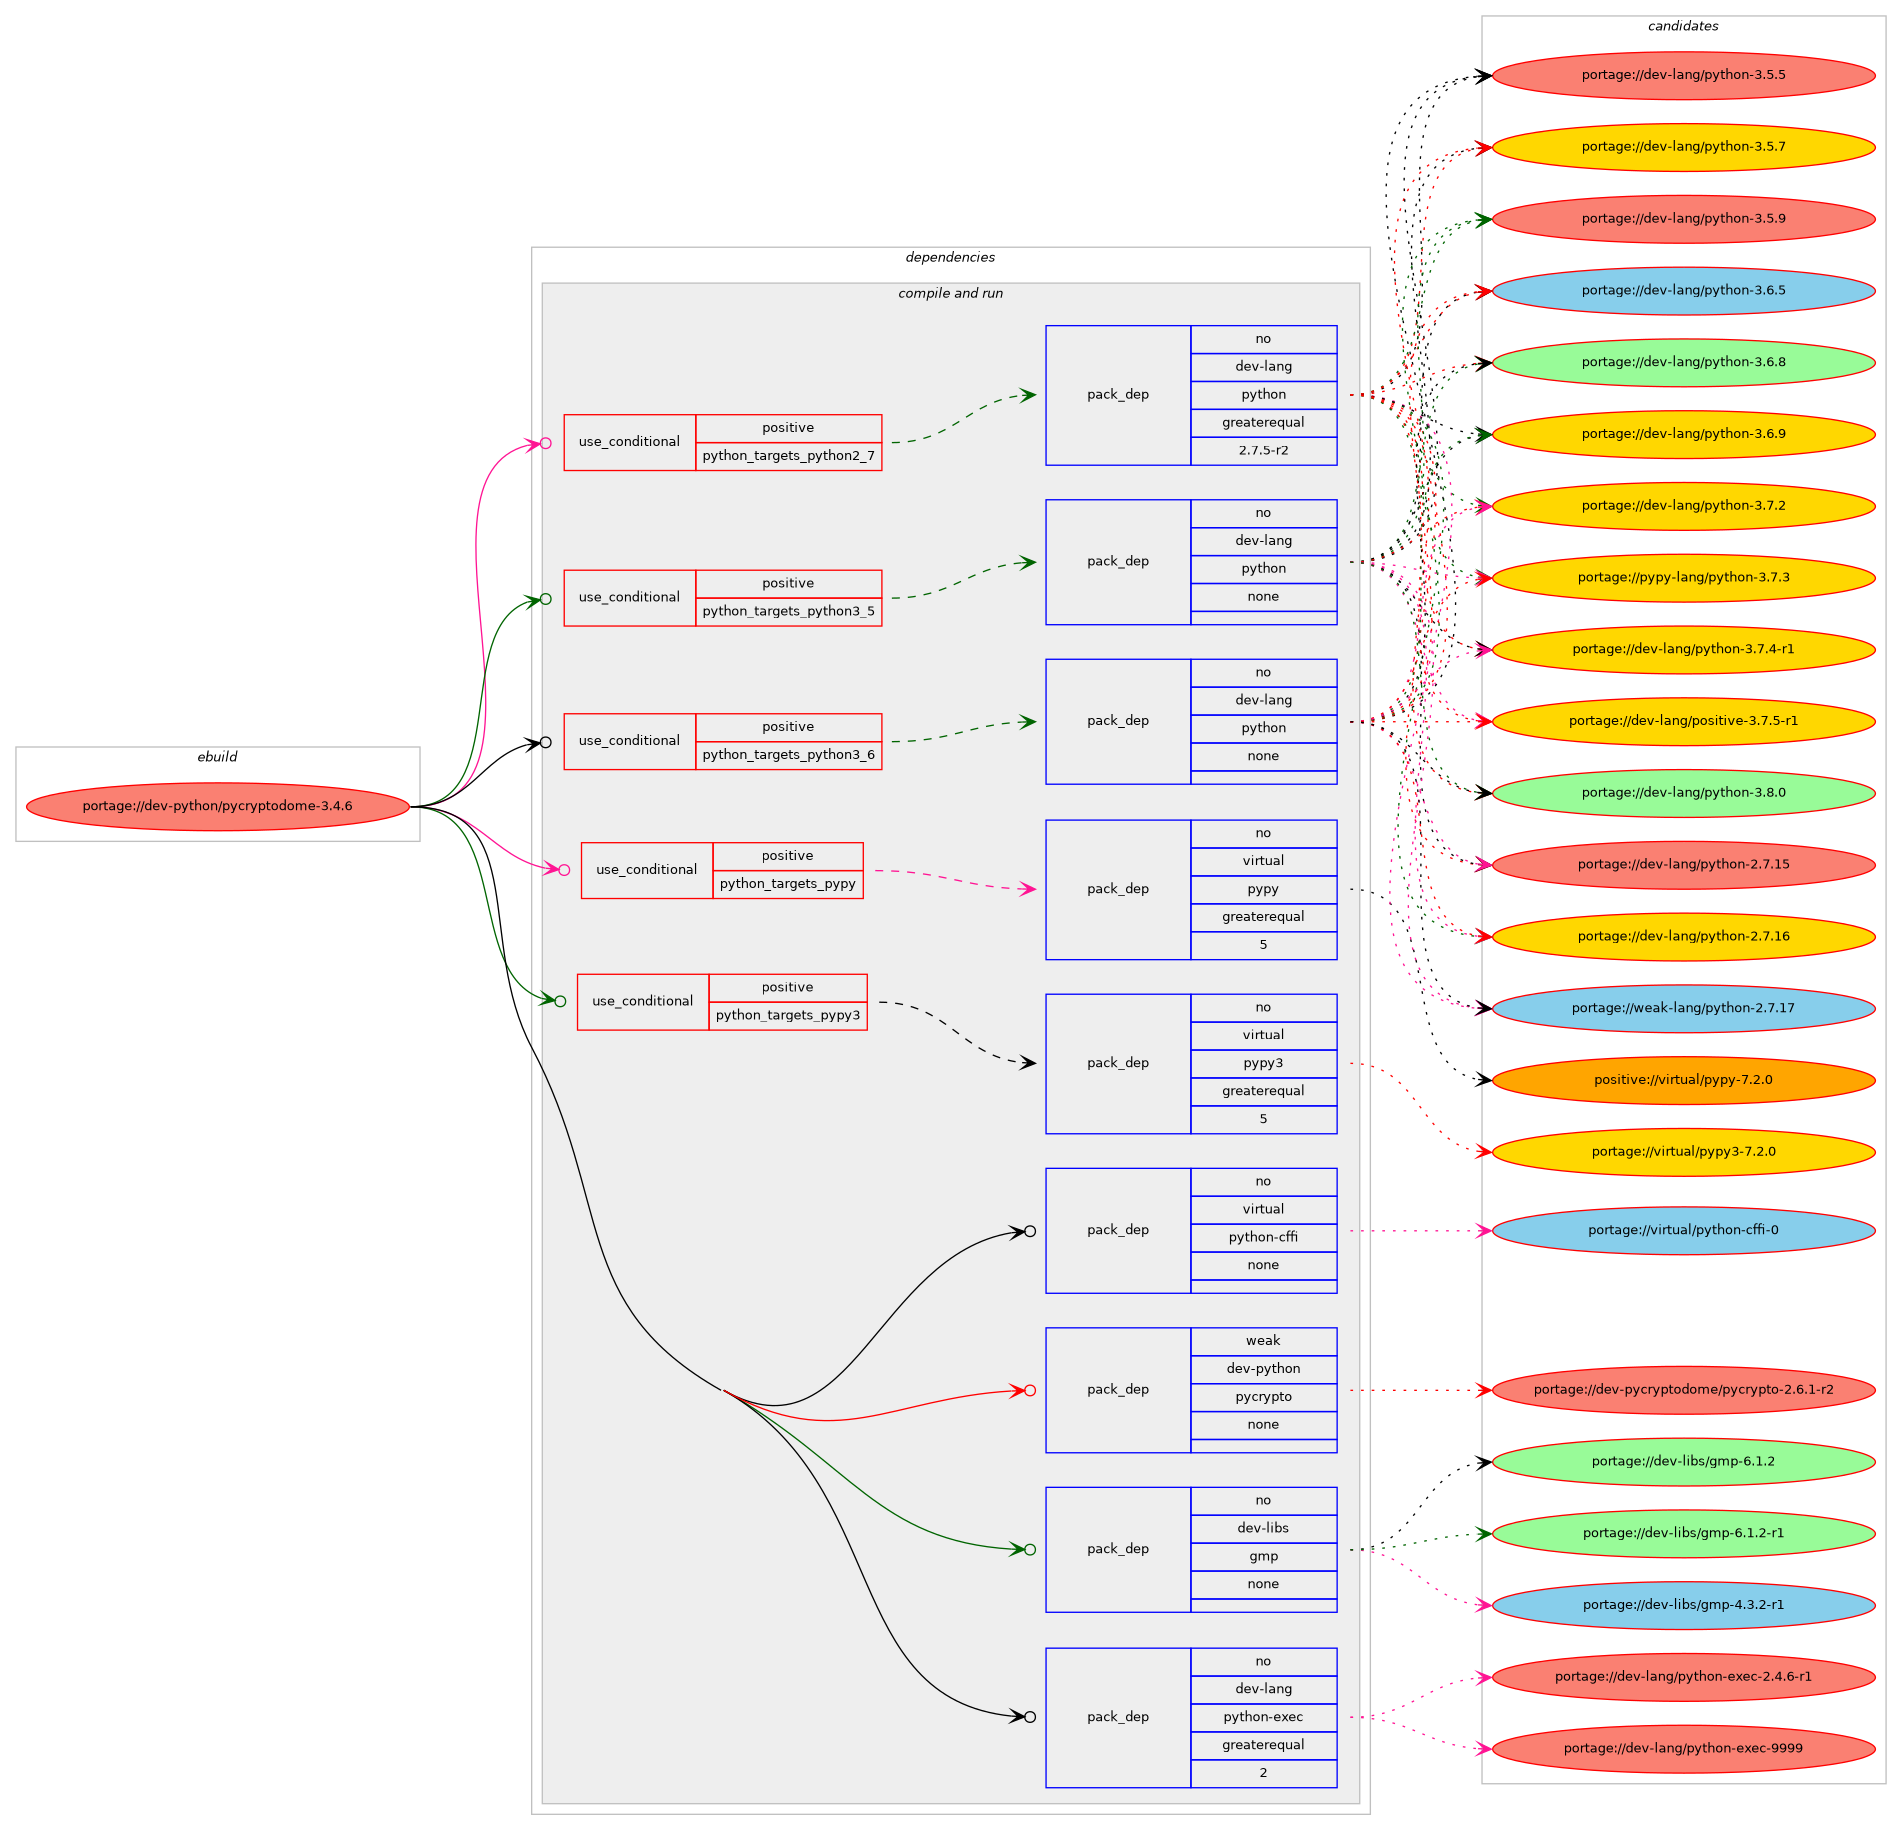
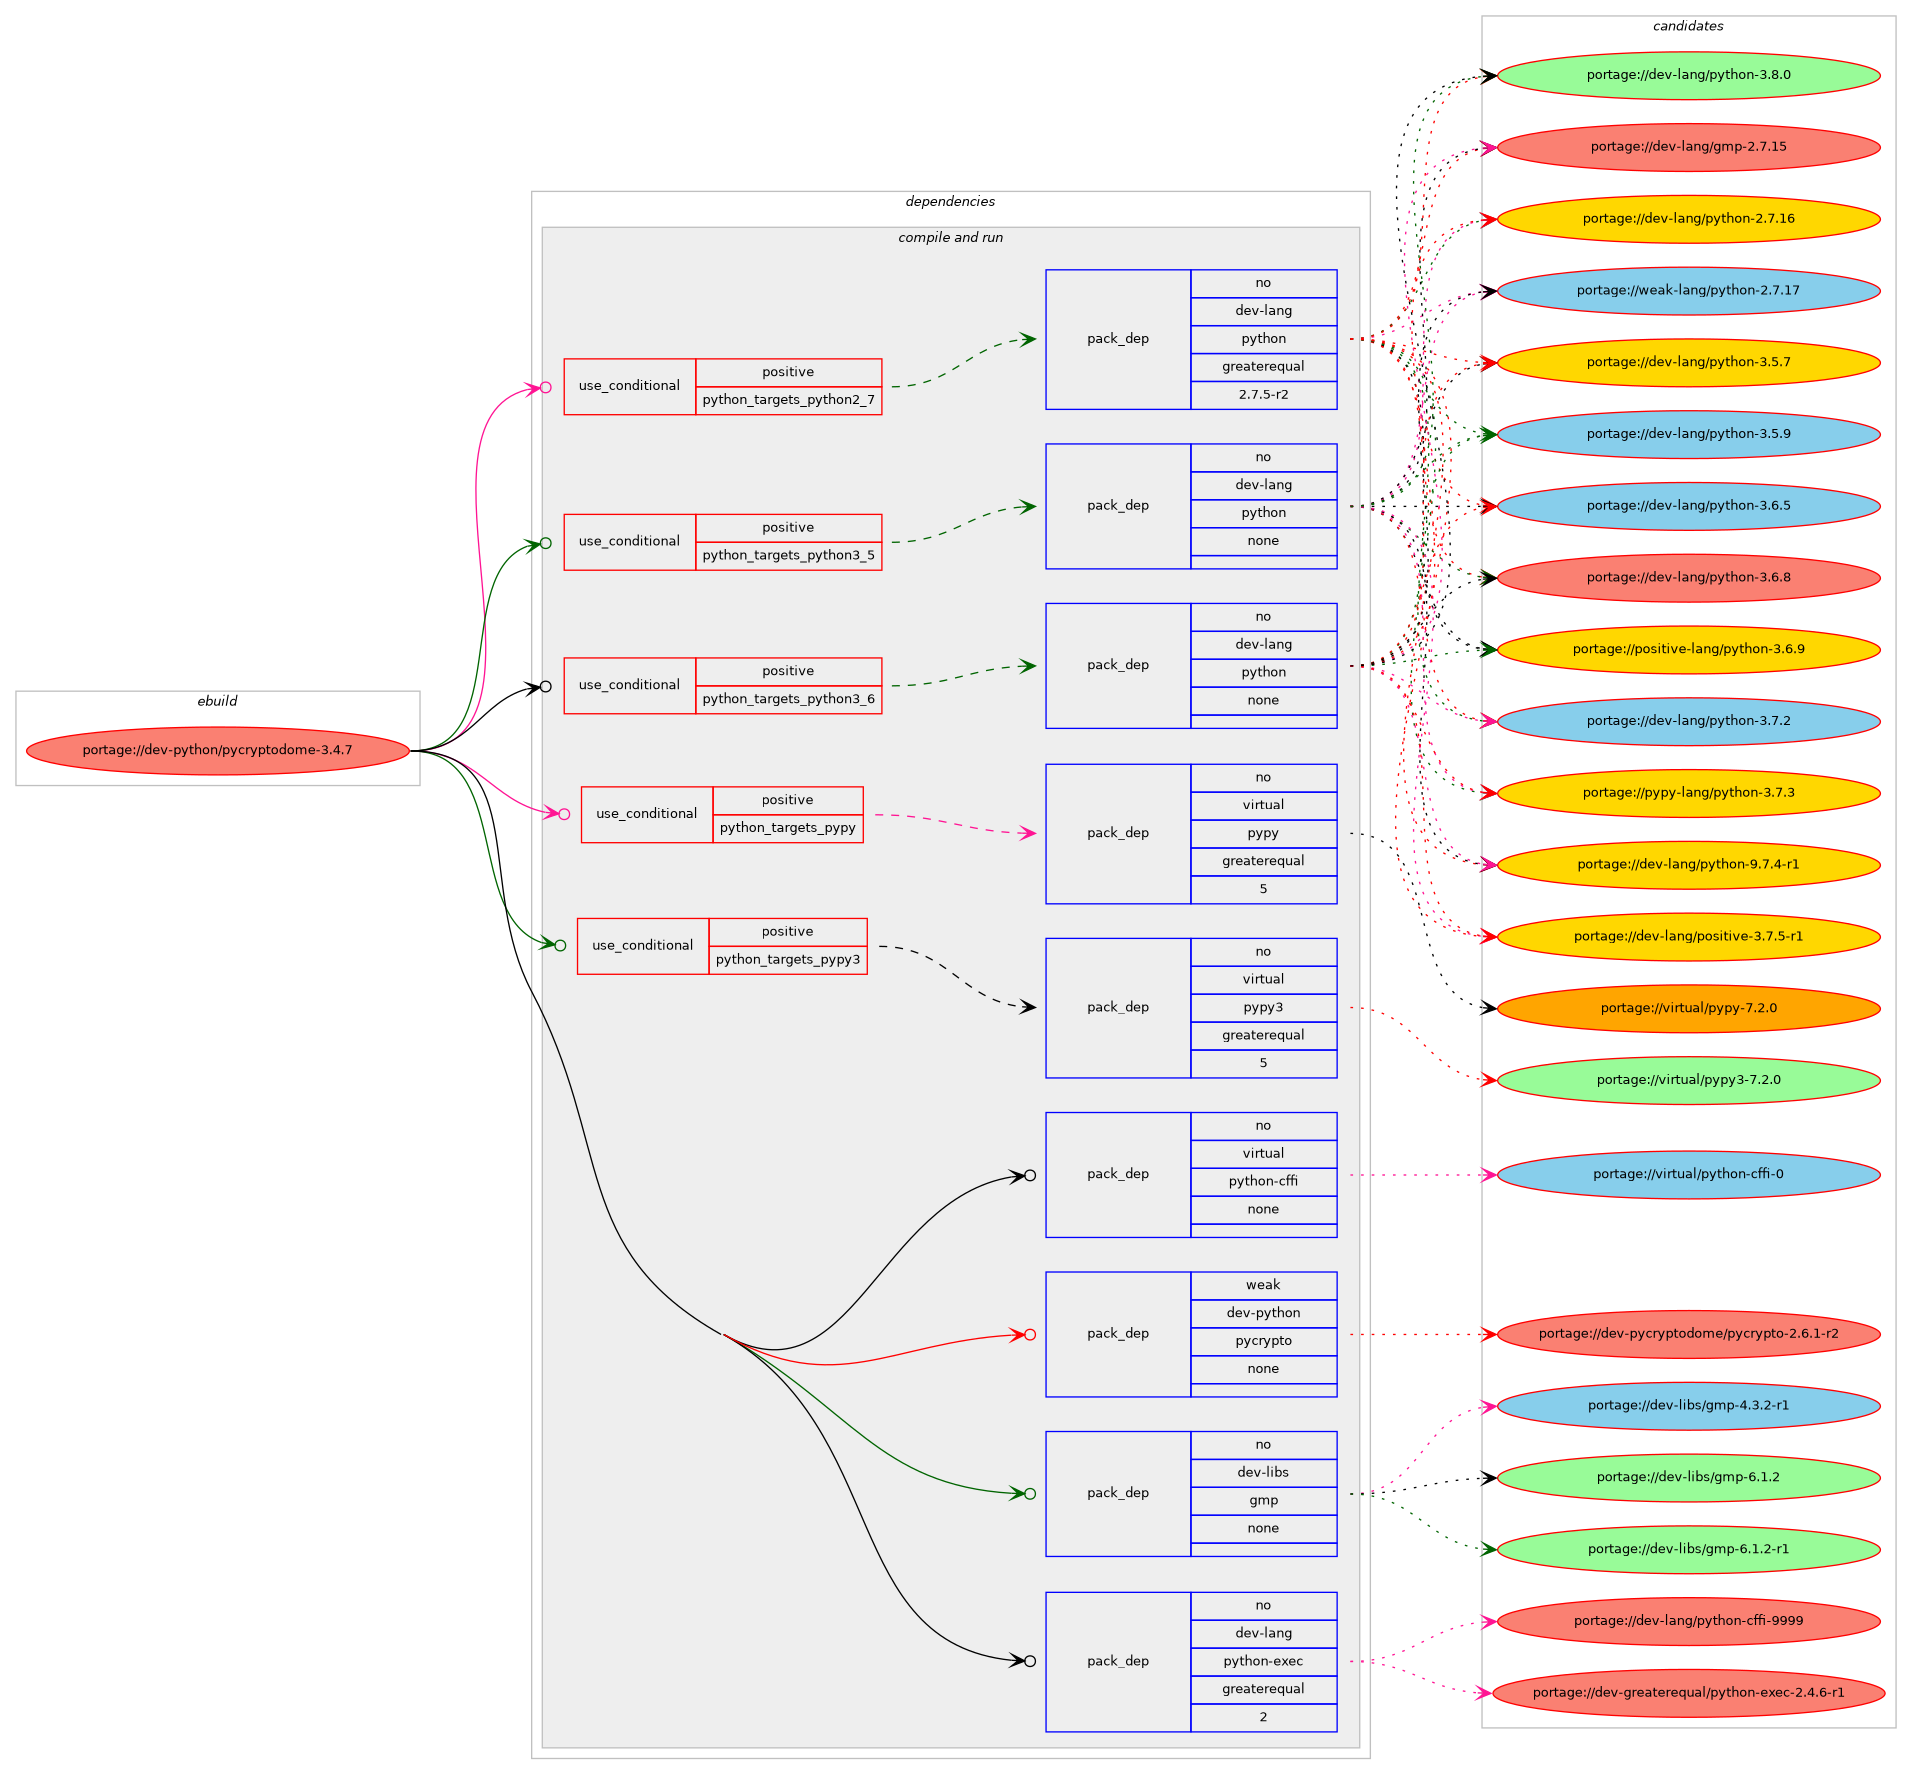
(1684, 76) -> none
(1684, 219) -> (1689, 435)
(1684, 363) -> (1689, 578)
(1684, 435) -> (1689, 650)
(1684, 506) -> (1689, 722)
(1684, 650) -> (1689, 865)
(218, 807) -> (218, 751)
(1684, 865) -> (1689, 148)
(1684, 1081) -> (1689, 1009)
(1684, 1152) -> (1689, 1081)
(1684, 1677) -> (1689, 1693)
(1684, 1749) -> (1689, 1622)
